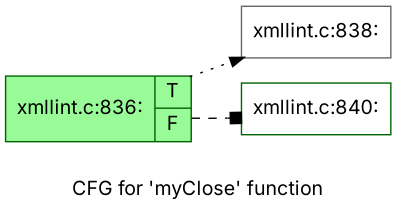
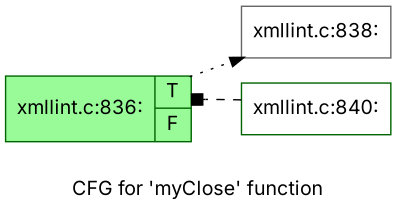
(209, 118) -> (224, 100)
